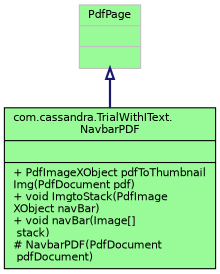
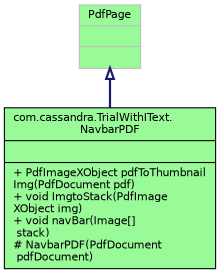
(56, 209) -> (48, 209)
